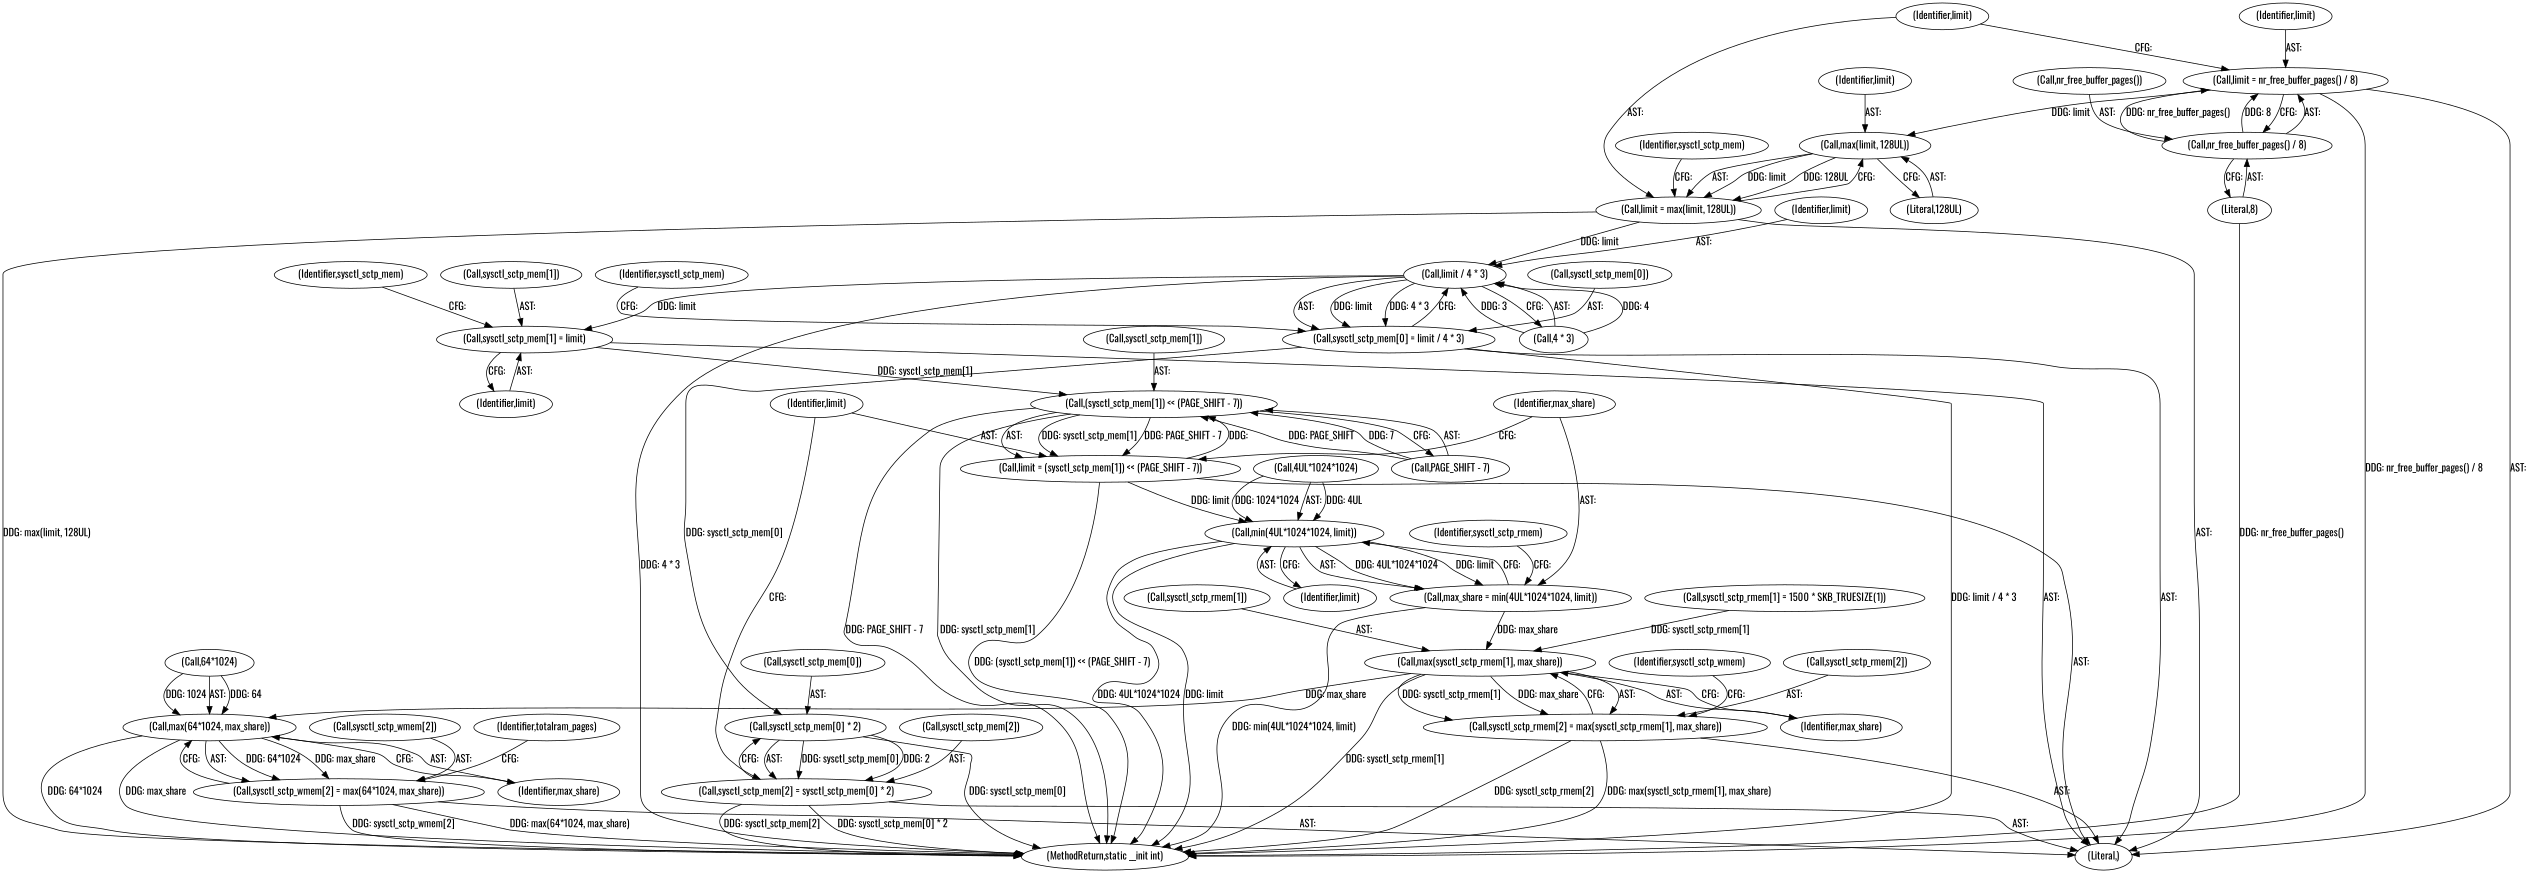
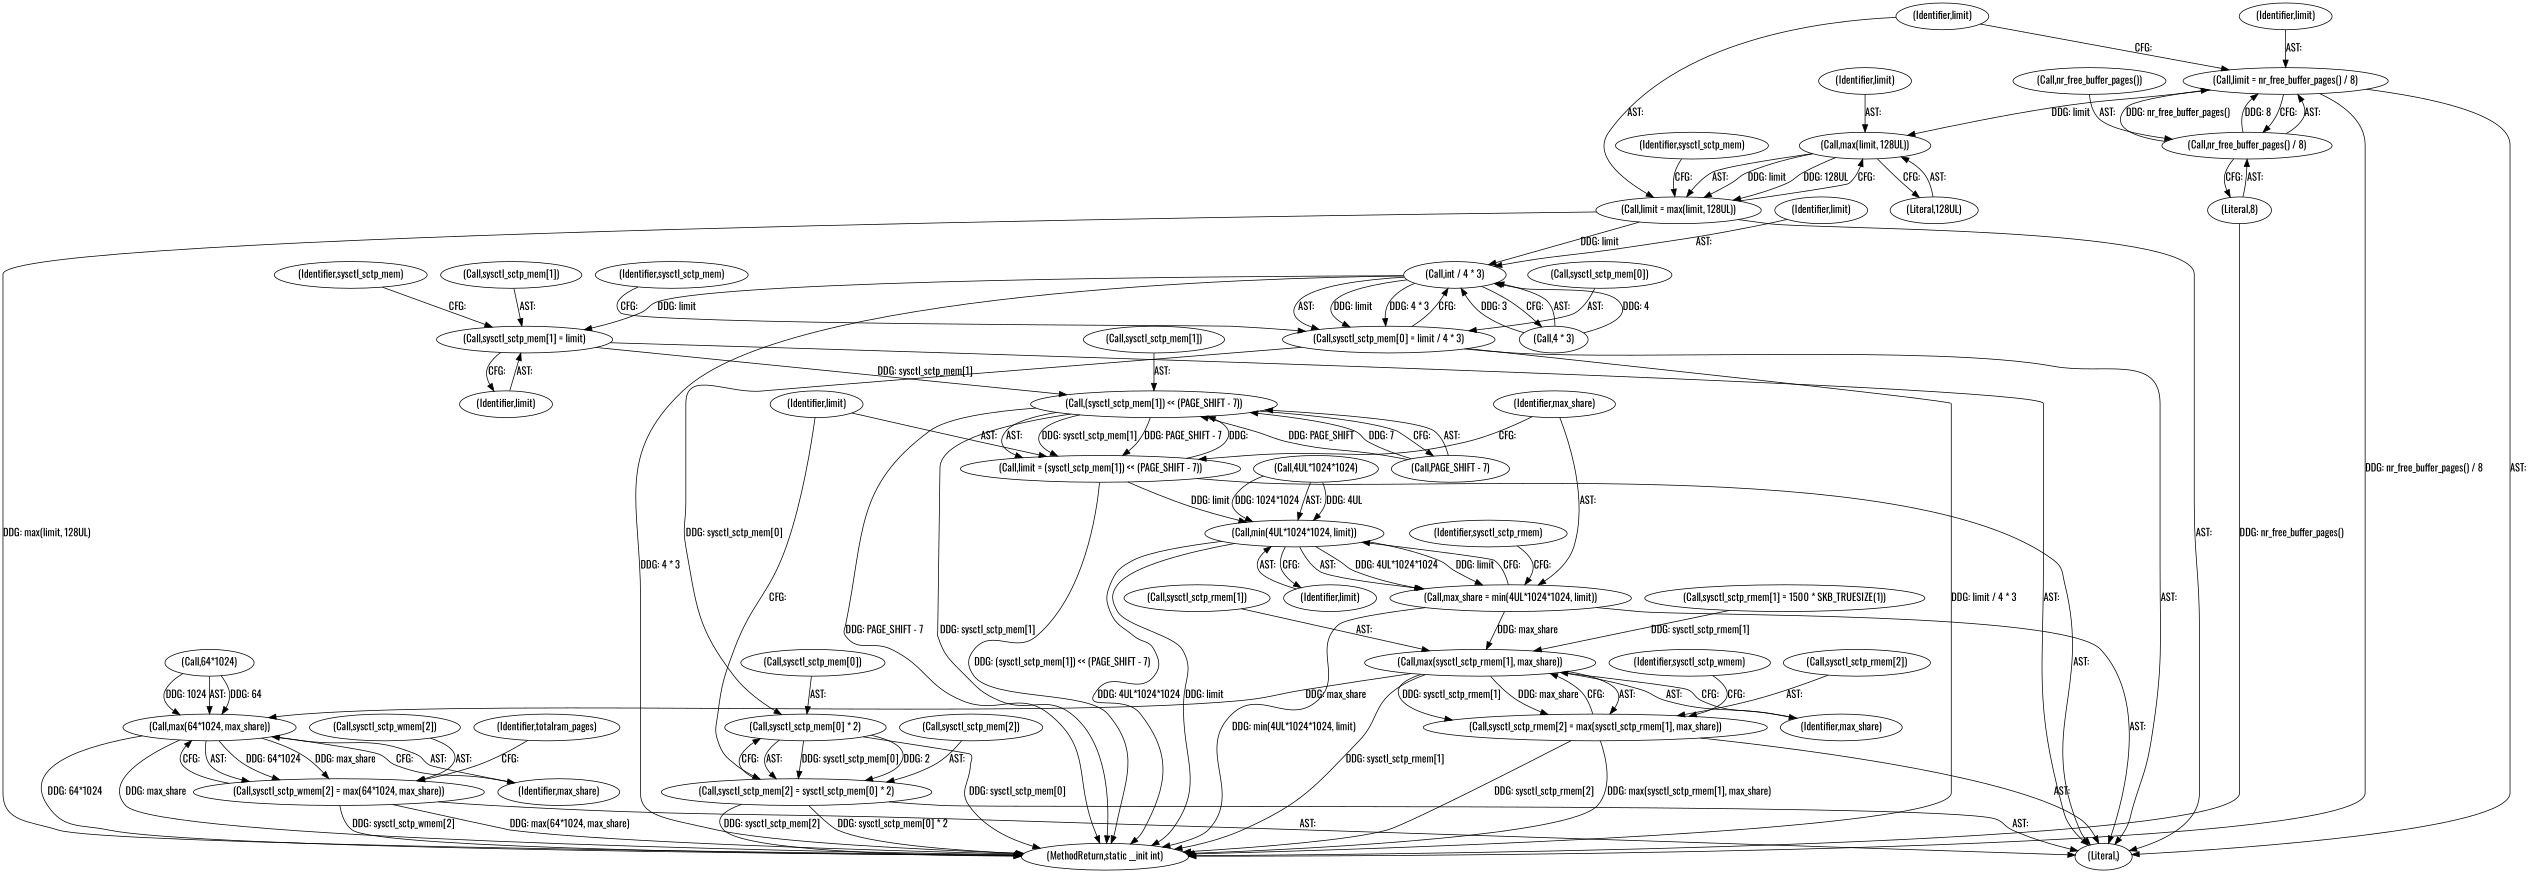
(1455, 275) -> (1455, 275)
none -> (1930, 621)
